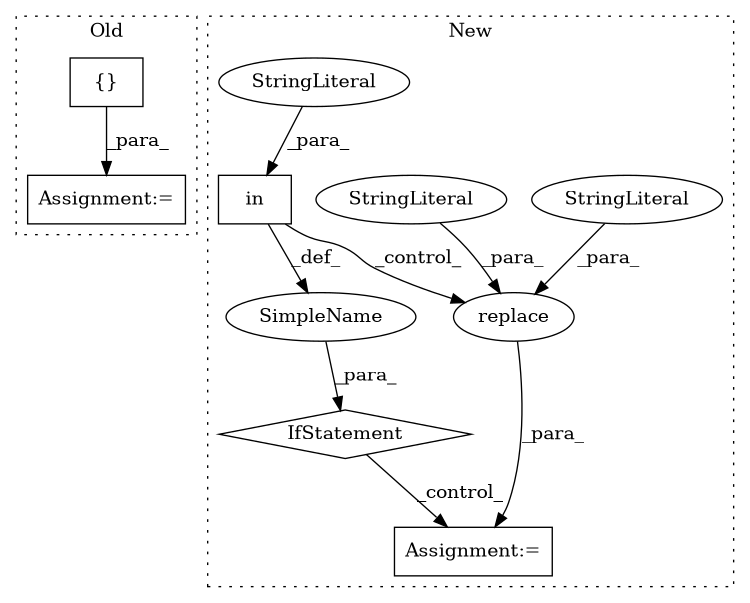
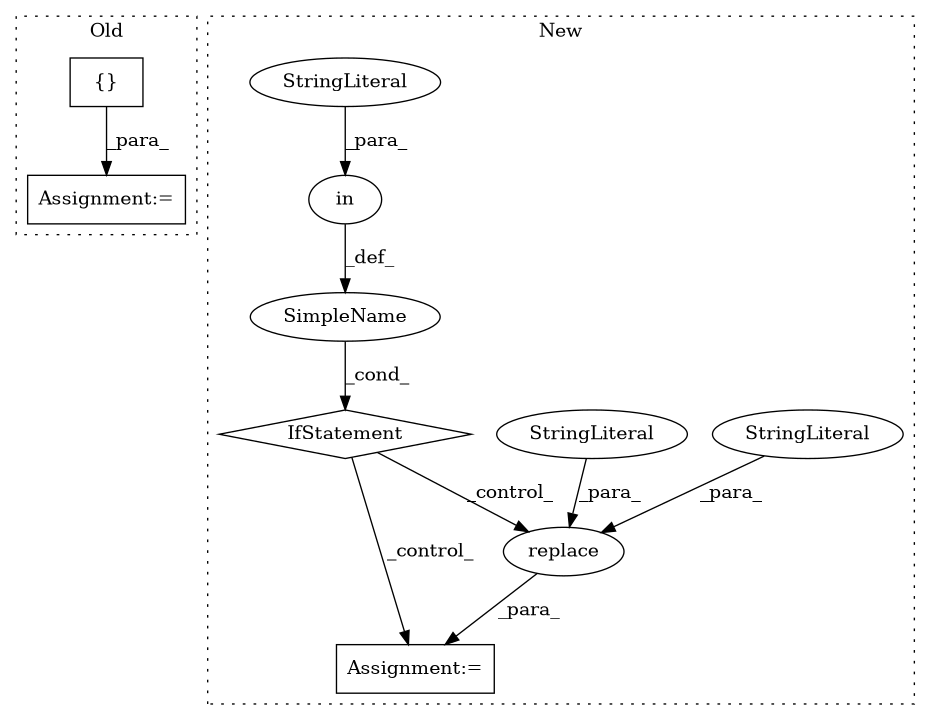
(255, 200) -> (345, 200)
(367, 264) -> (447, 489)
(365, 376) -> (378, 376)
